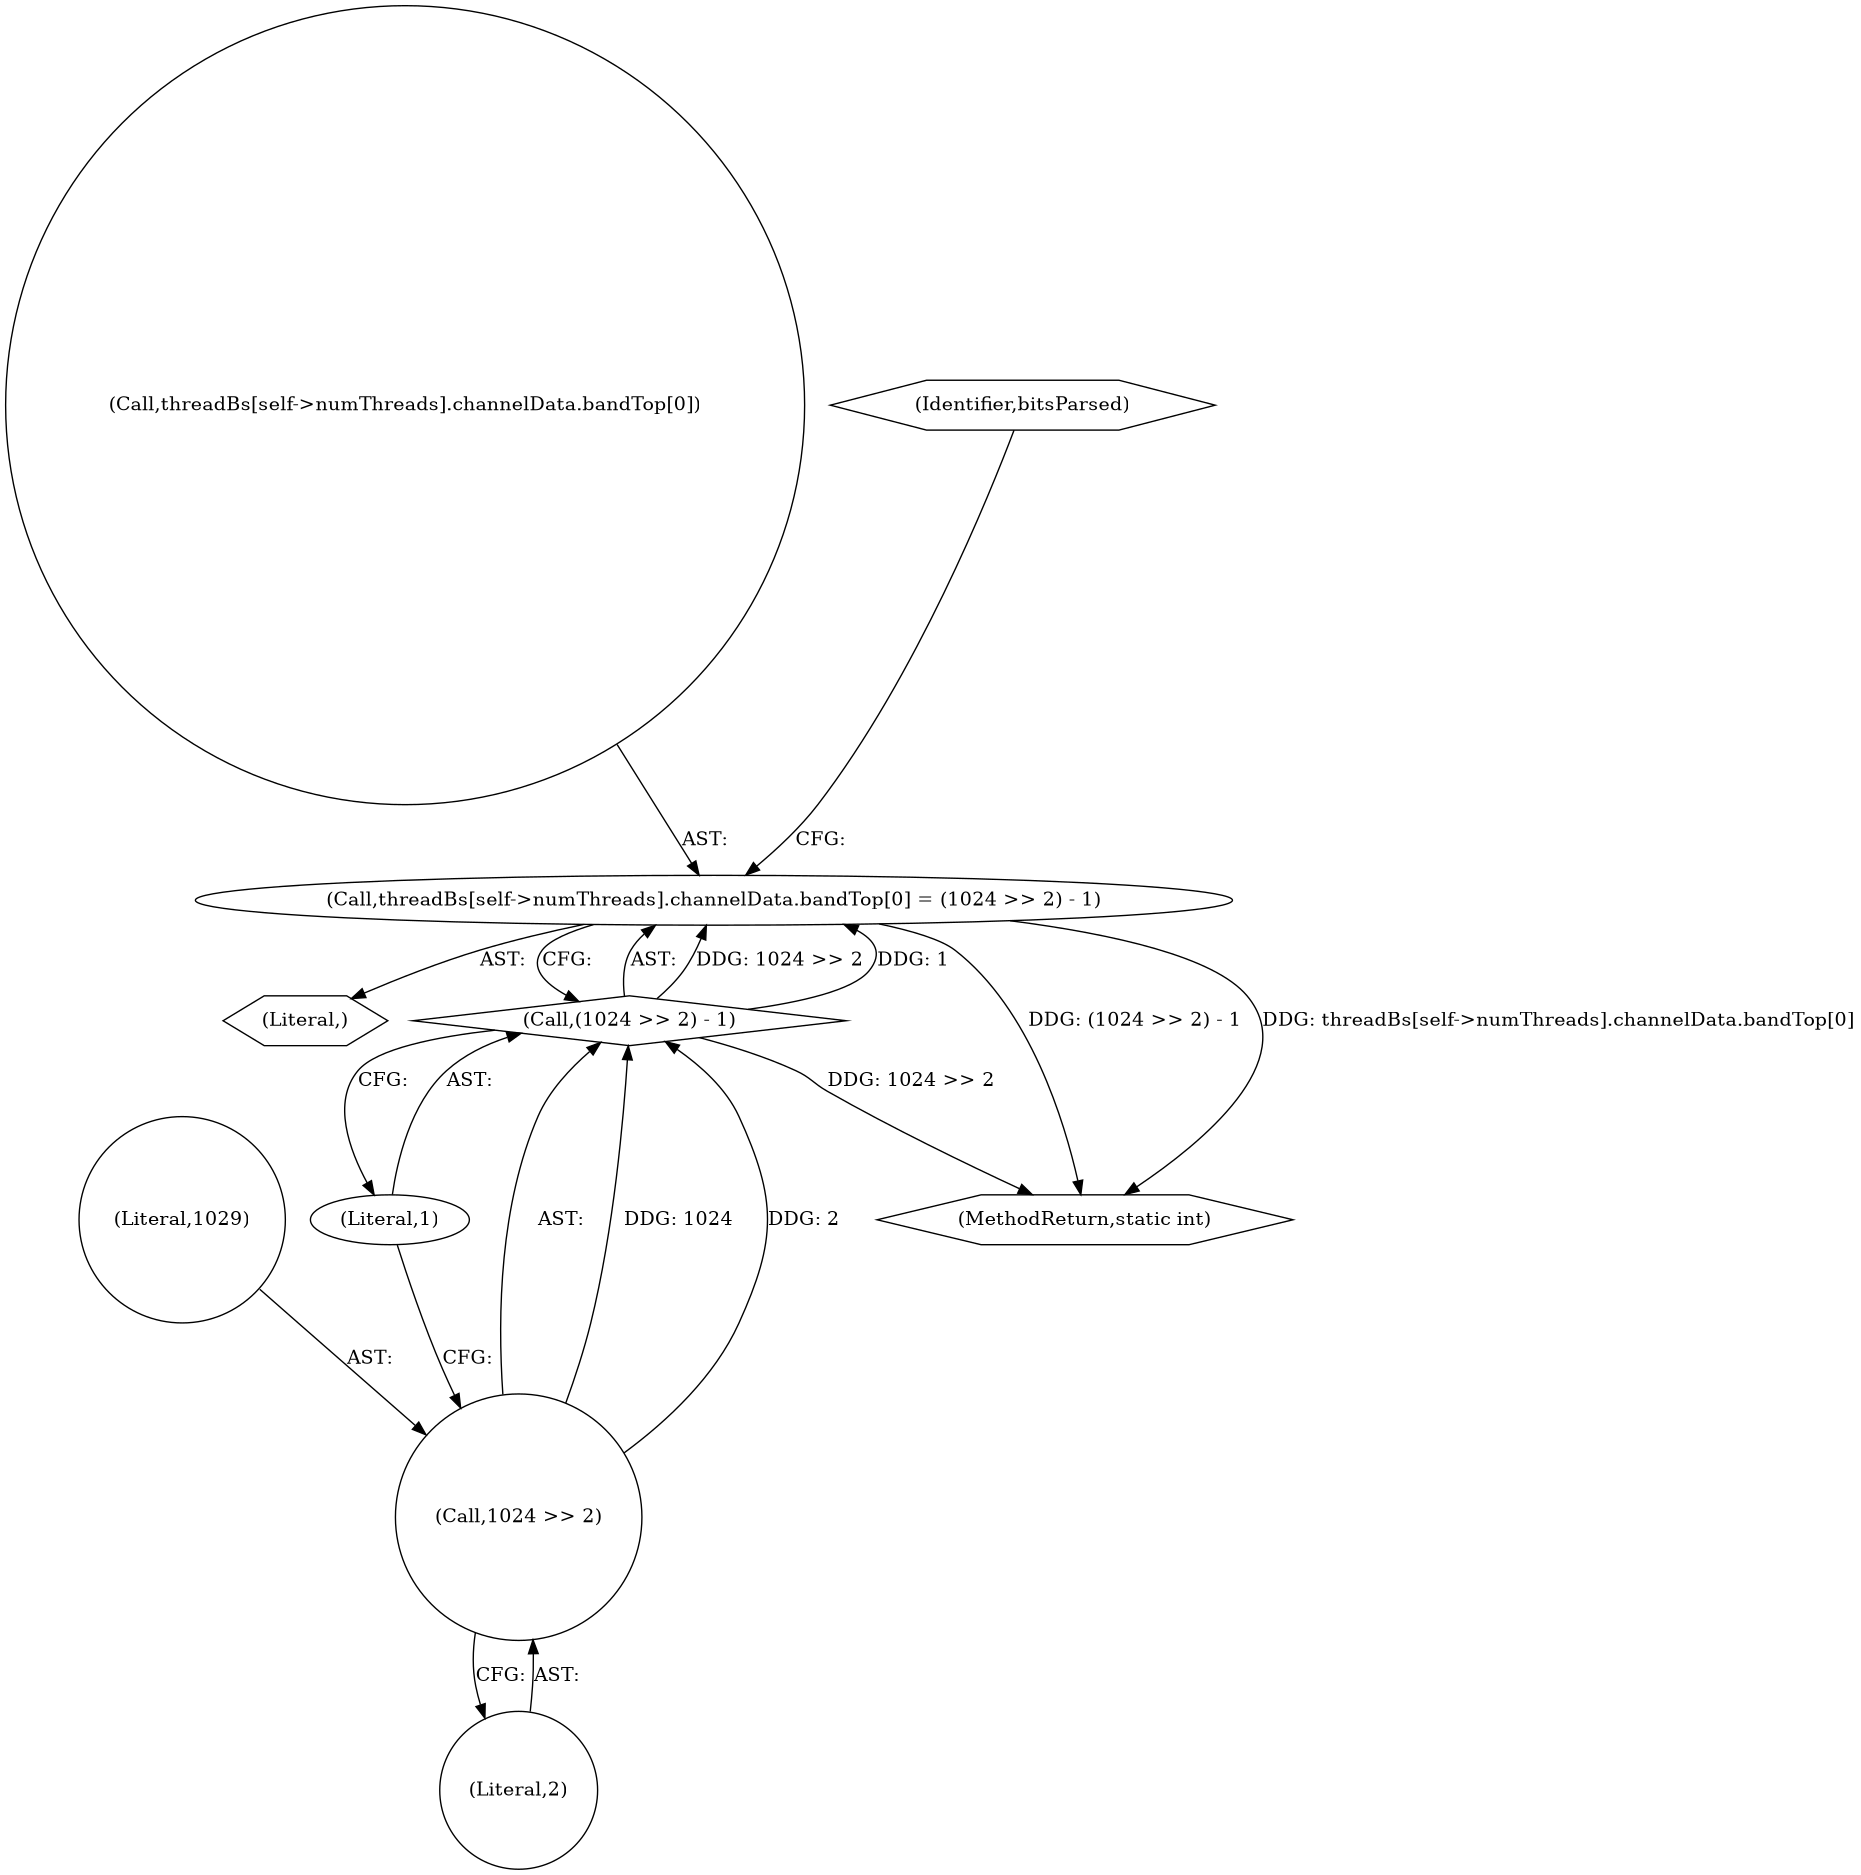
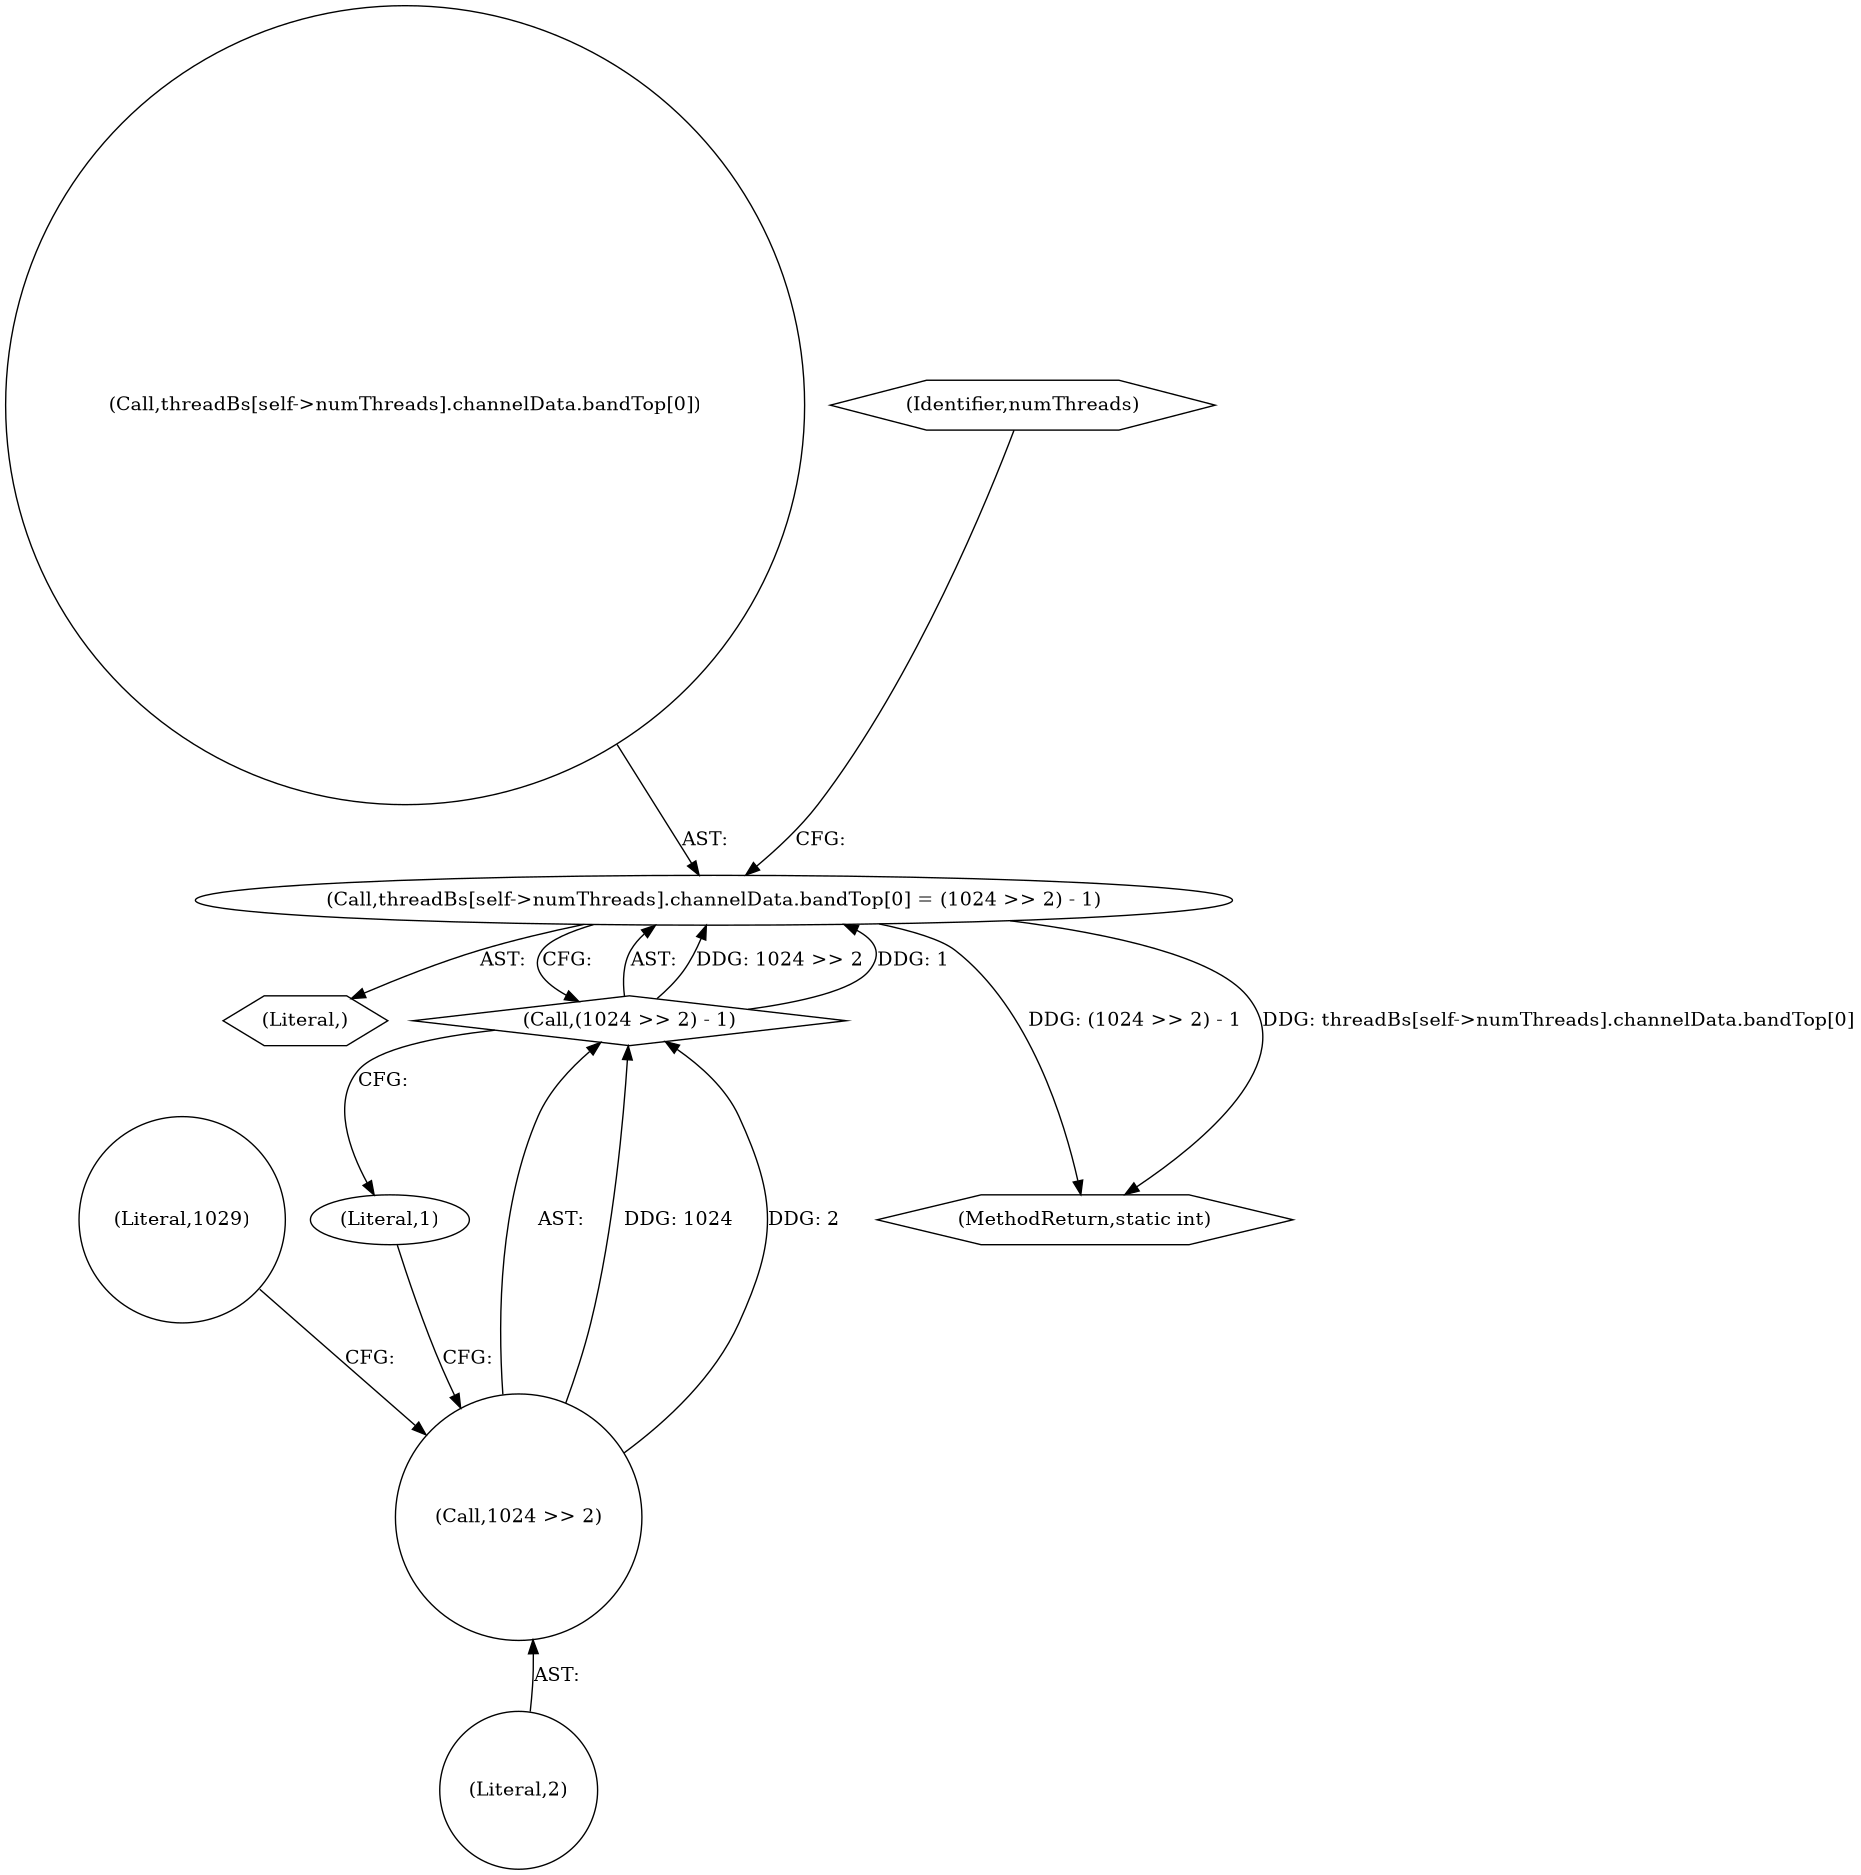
(1023, 405) -> (1023, 405)
(425, 1097) -> none
(860, 1110) -> none
(373, 1359) -> (373, 1359)
(474, 1669) -> none
